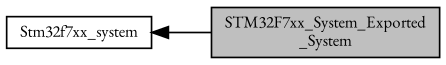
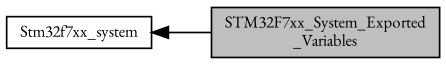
(326, 32) -> (326, 32)
